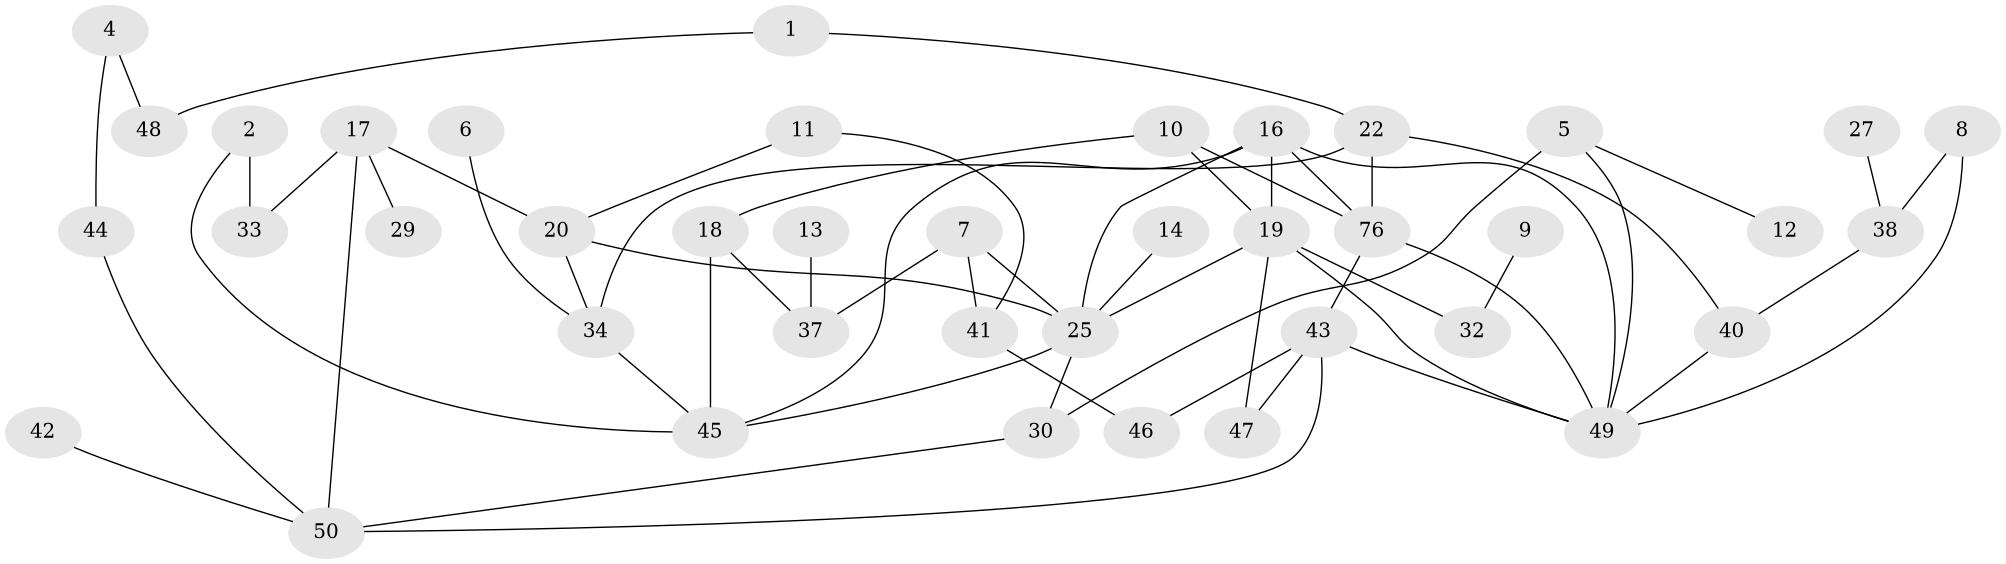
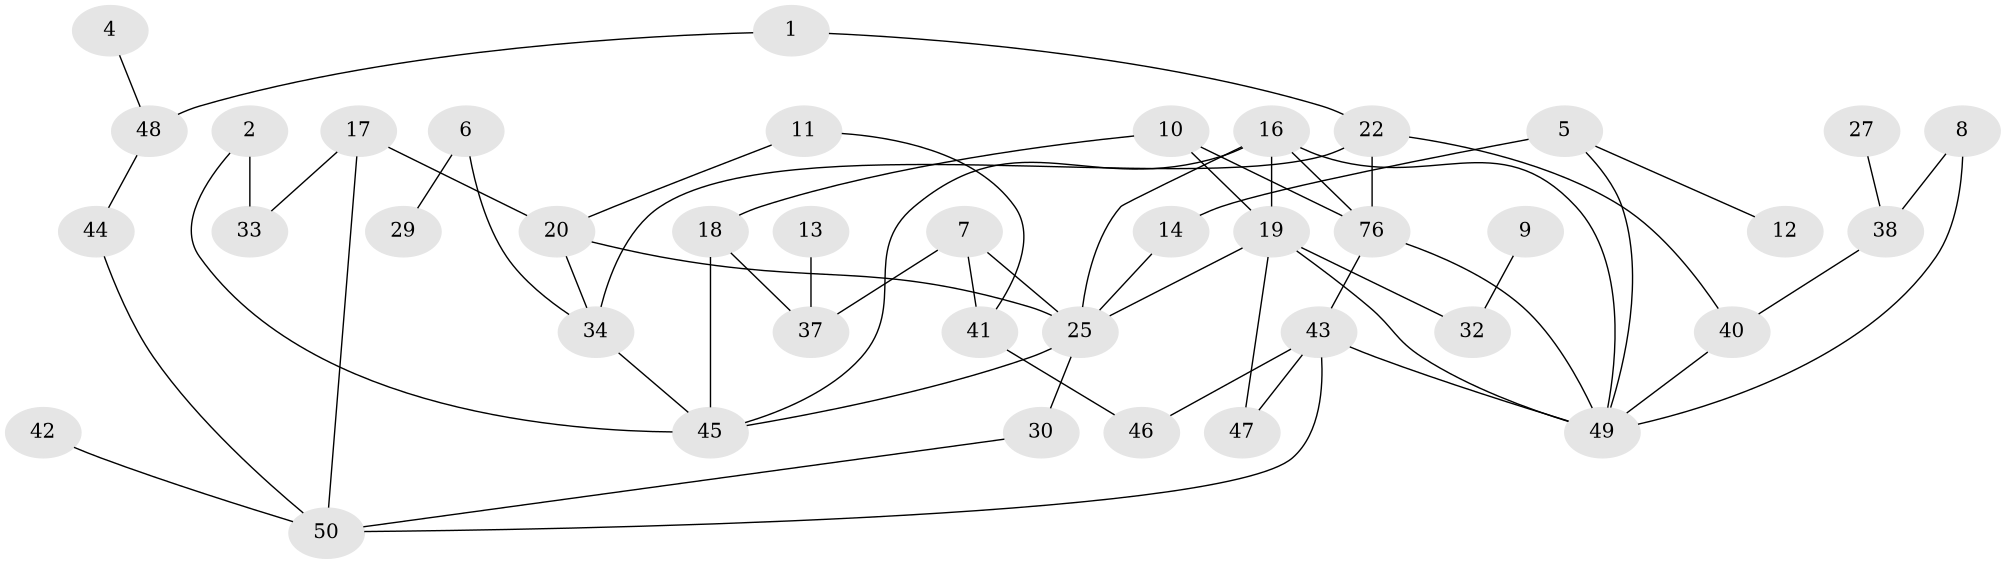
(97, 131) -> (123, 182)
(381, 182) -> (435, 182)
(1313, 292) -> (1355, 174)
